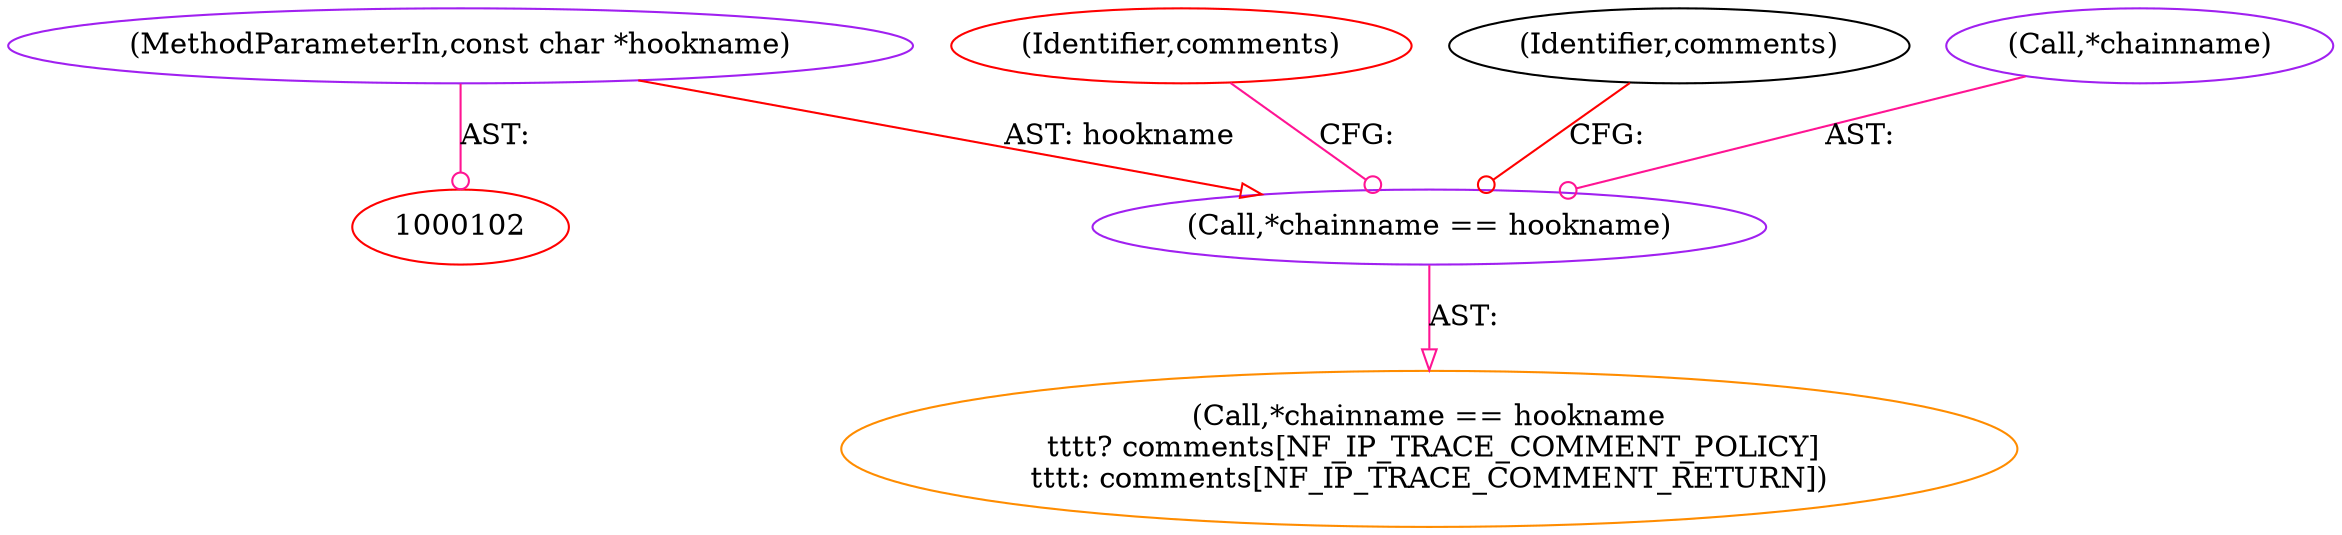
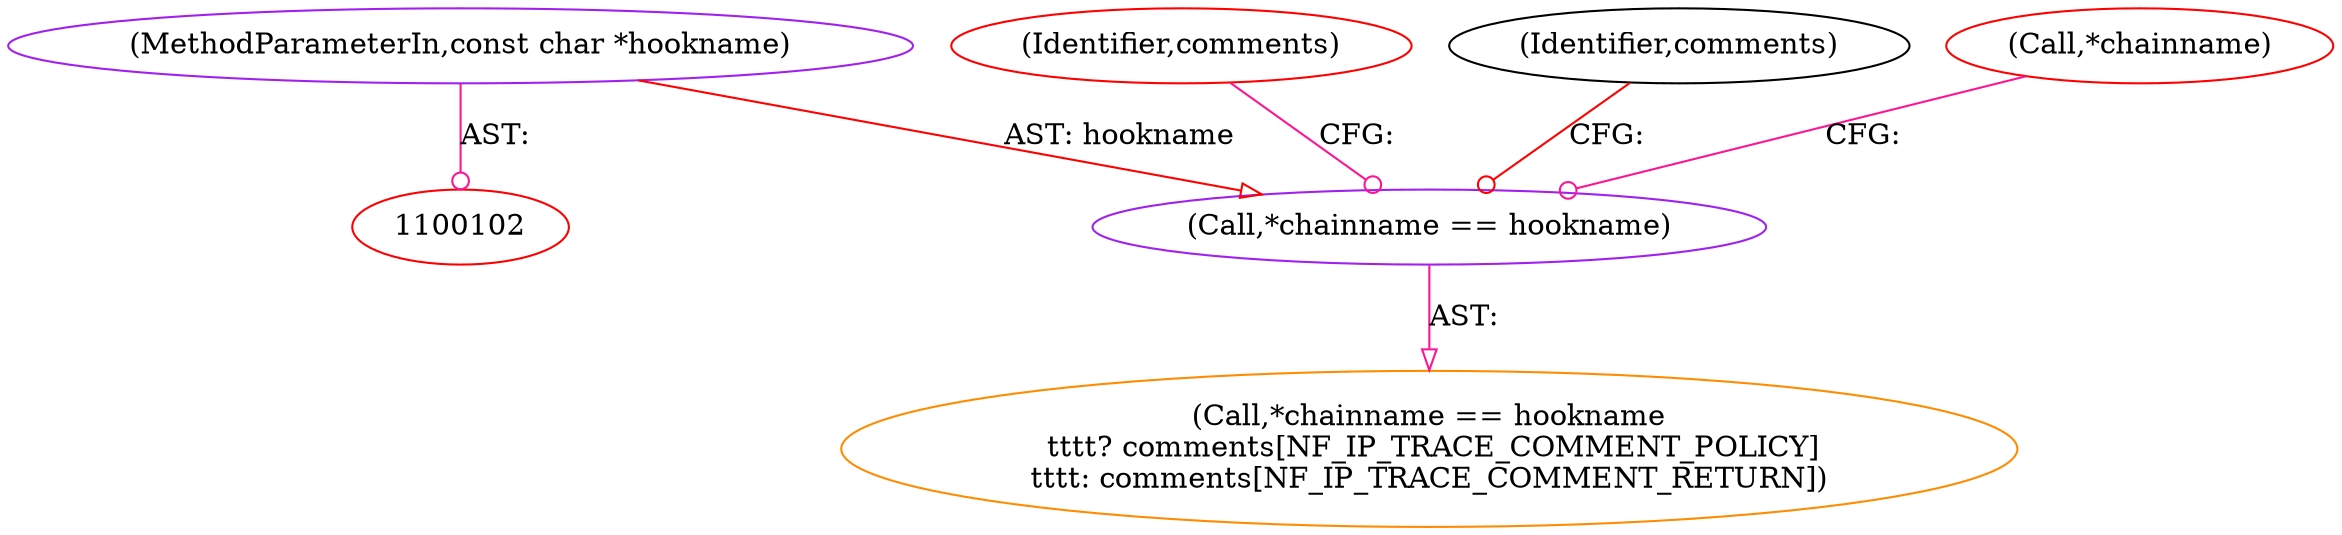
(2140, 46) -> (2140, 46)
(1865, 136) -> (1868, 136)
(461, 227) -> (461, 227)
